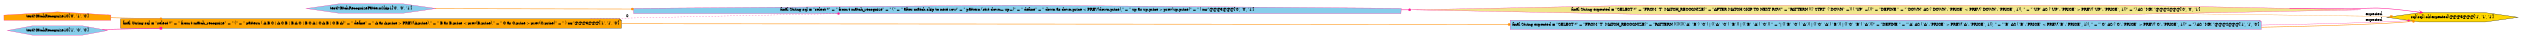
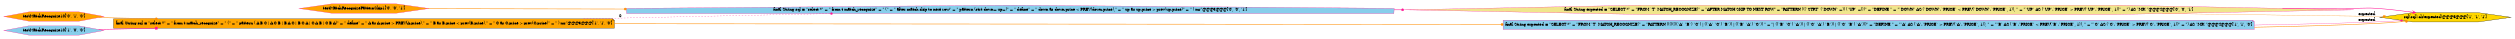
(371, 9) -> (364, 9)
(57, 17) -> (54, 17)
